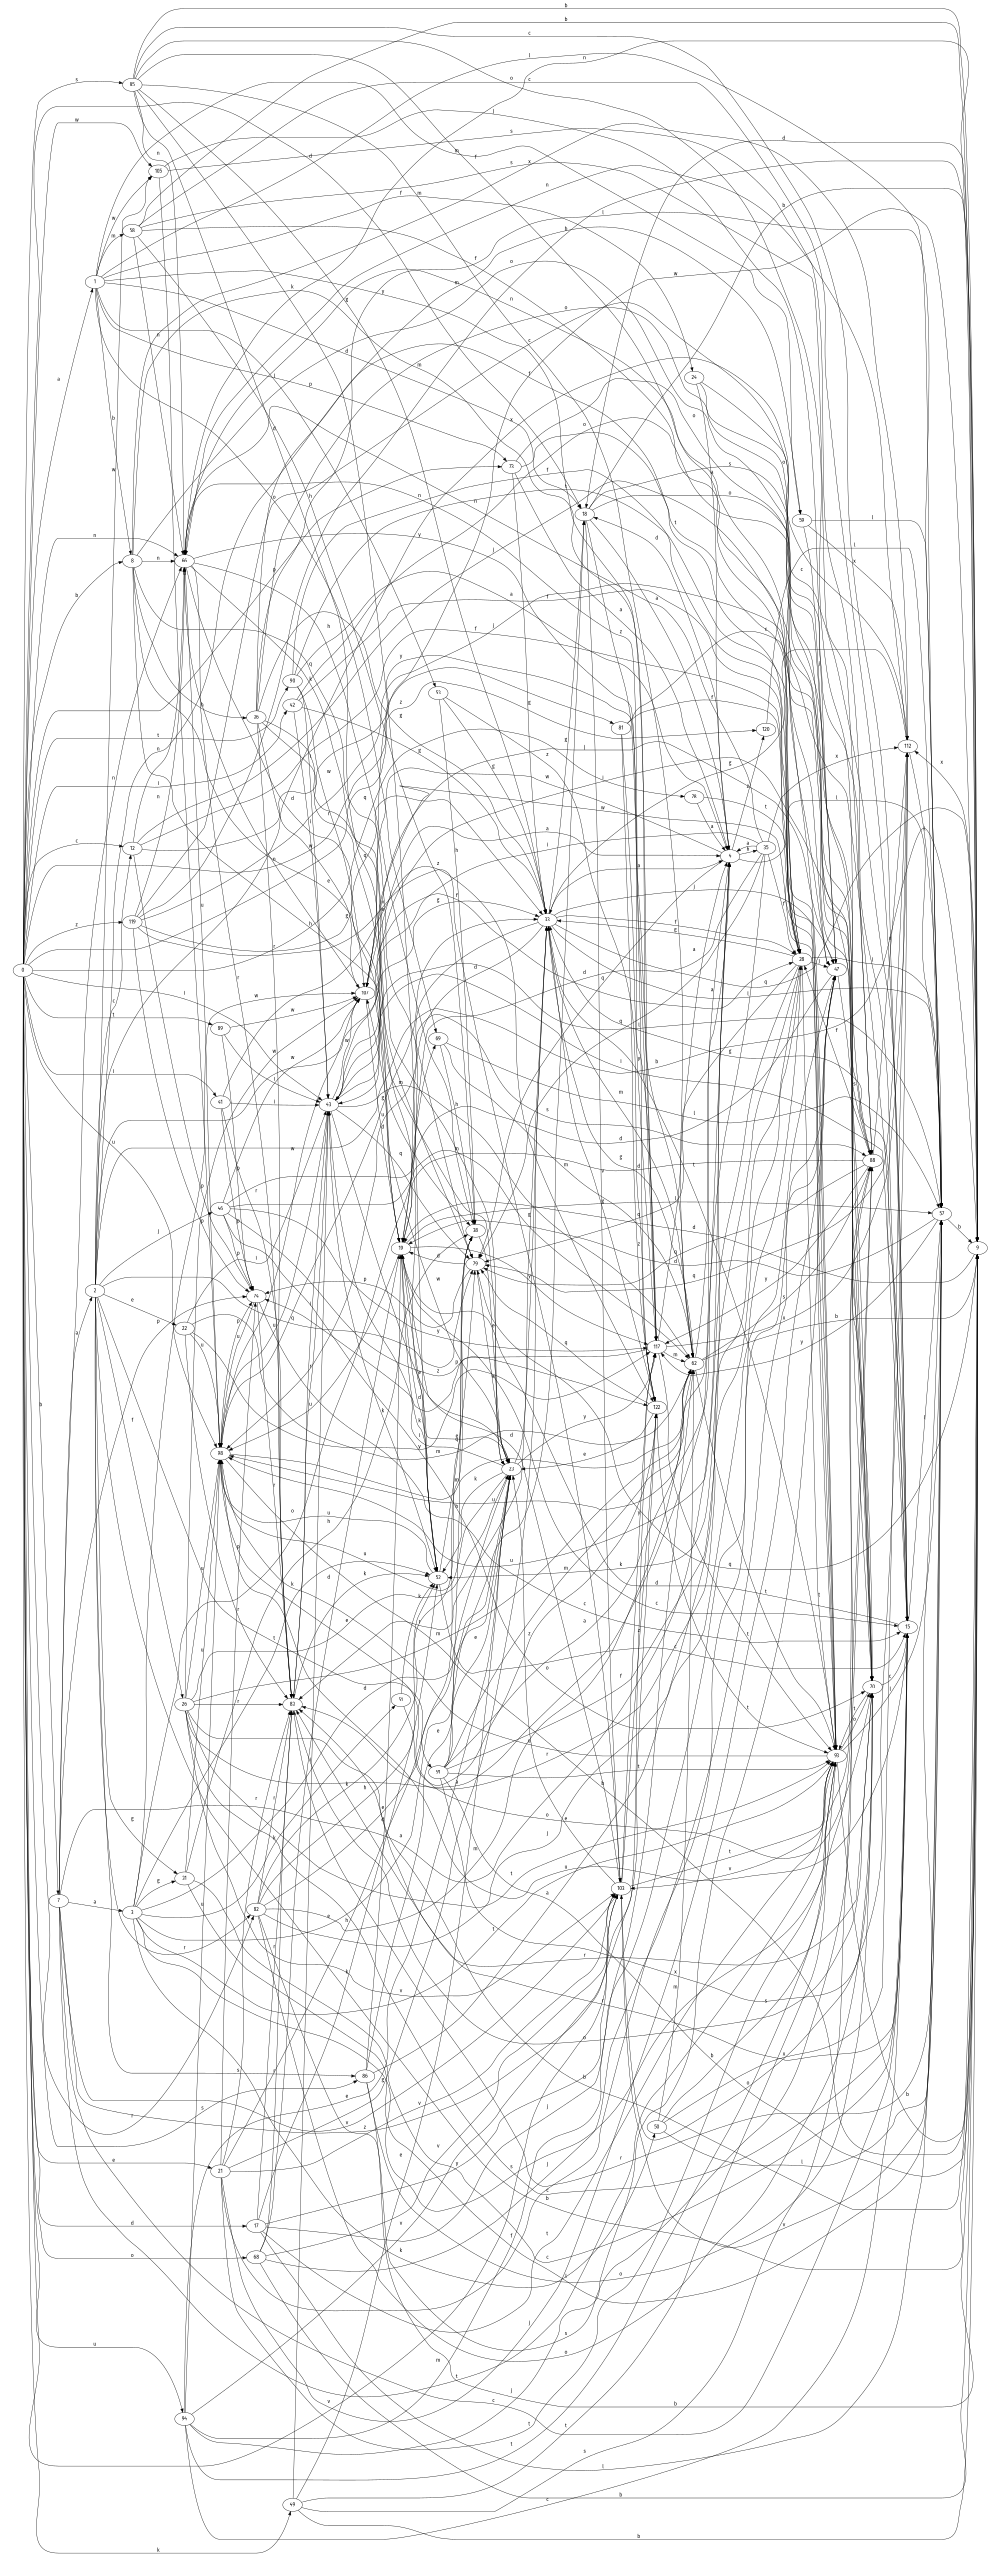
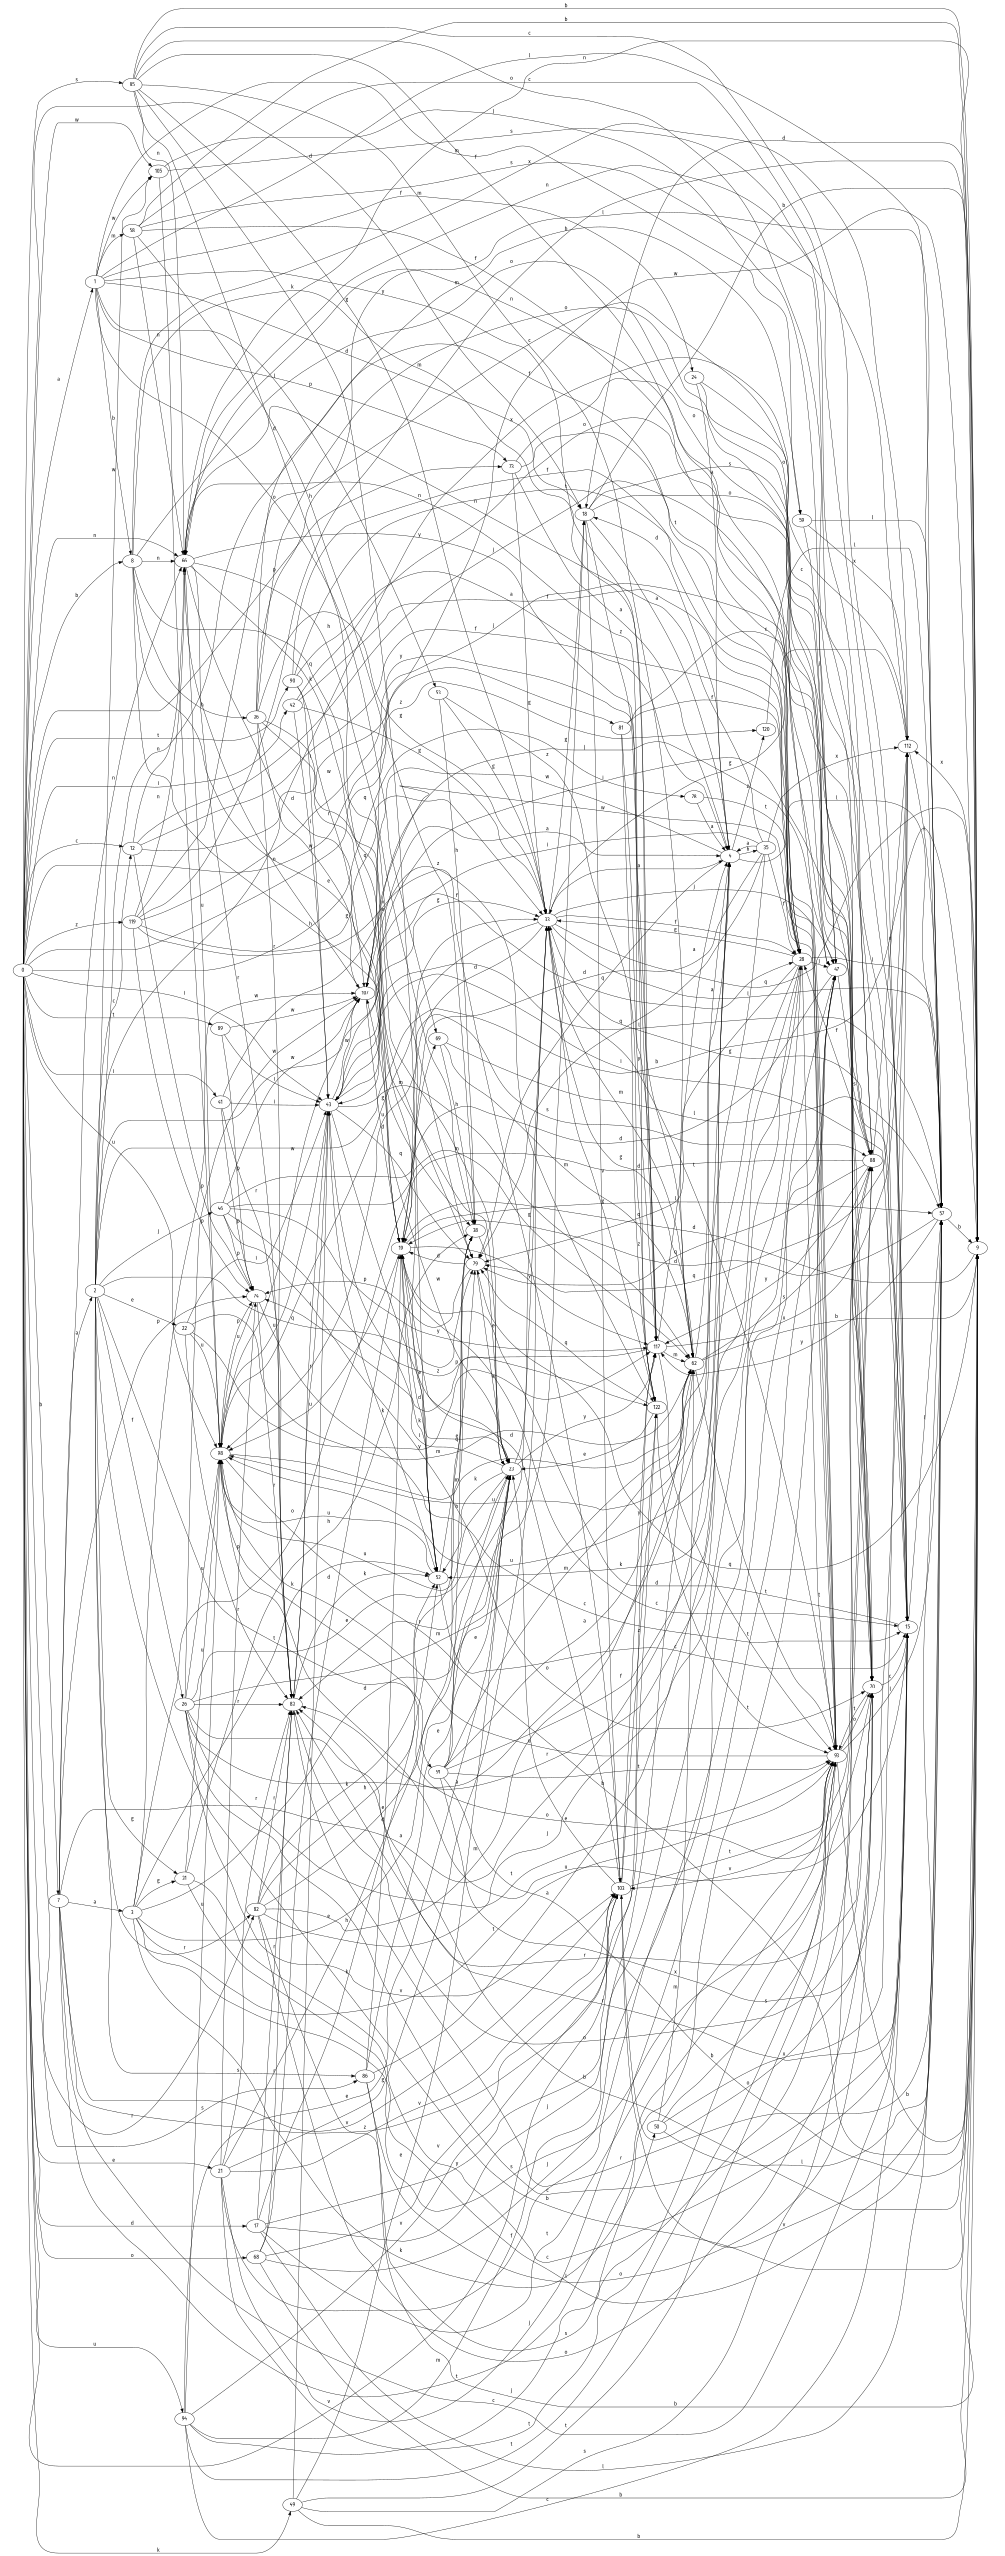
(401, 1700) -> none
